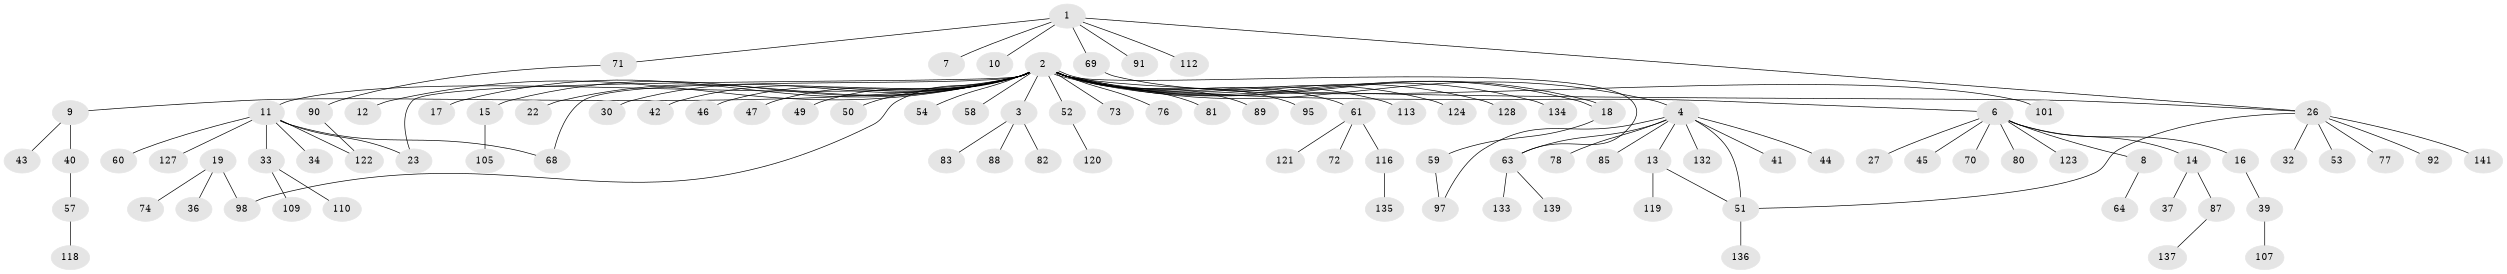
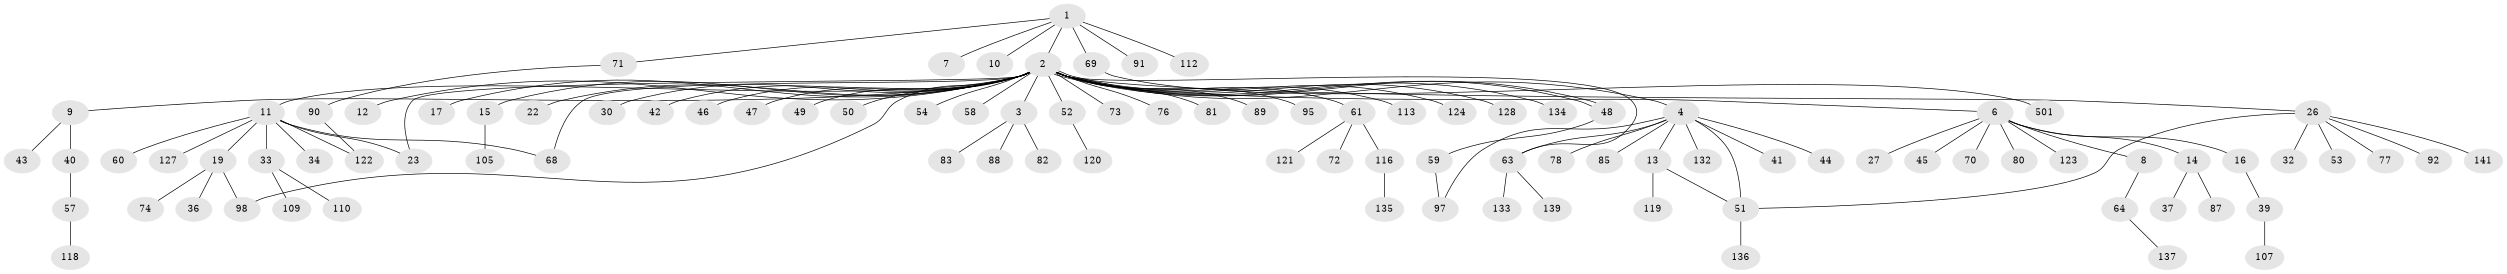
(1690, 64) -> (1055, 40)
(1607, 113) -> (1607, 113)
(2045, 113) -> (2045, 113)
none -> (242, 137)
(2192, 233) -> (2144, 233)
